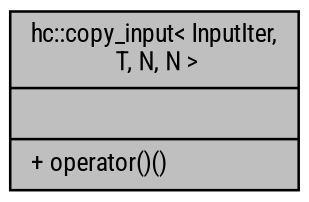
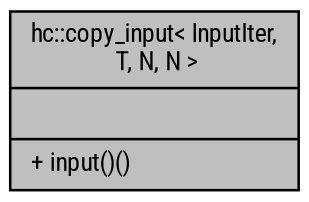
(100, 163) -> (82, 163)
